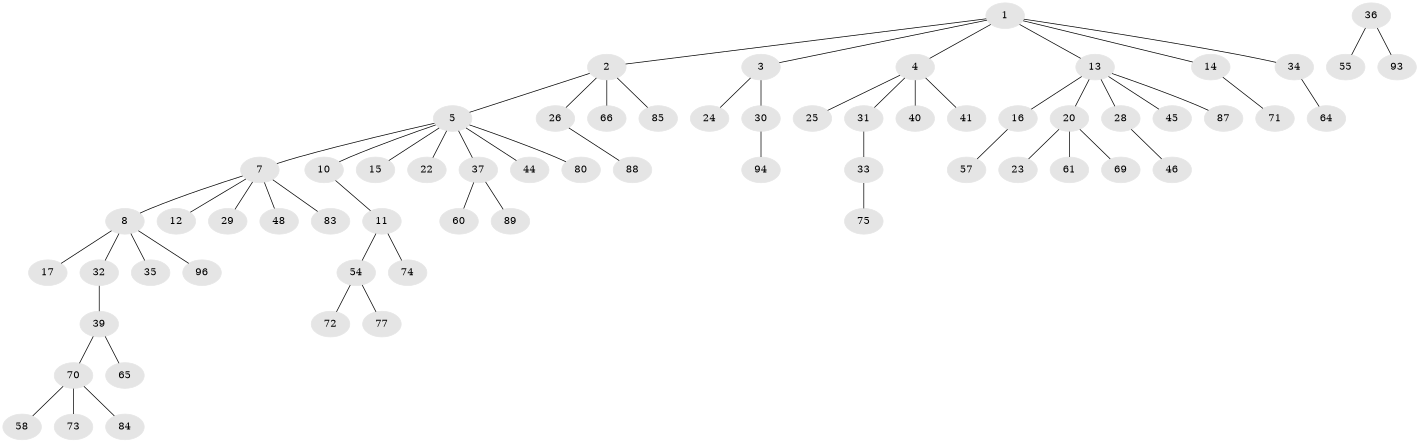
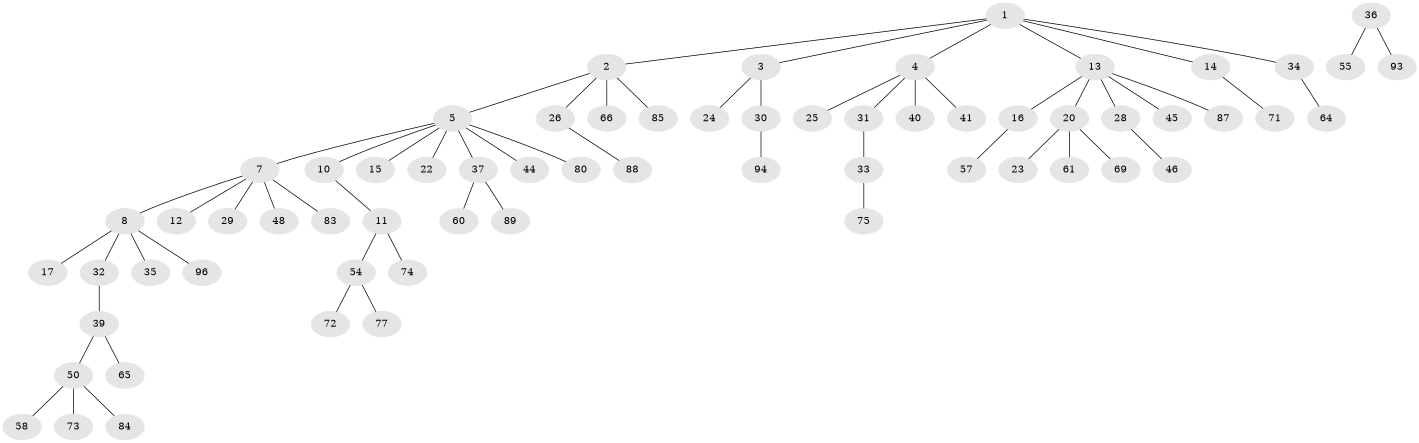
(74, 376) -> (74, 376)
